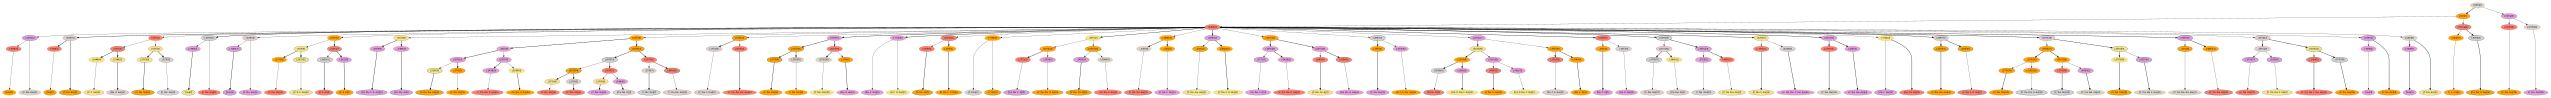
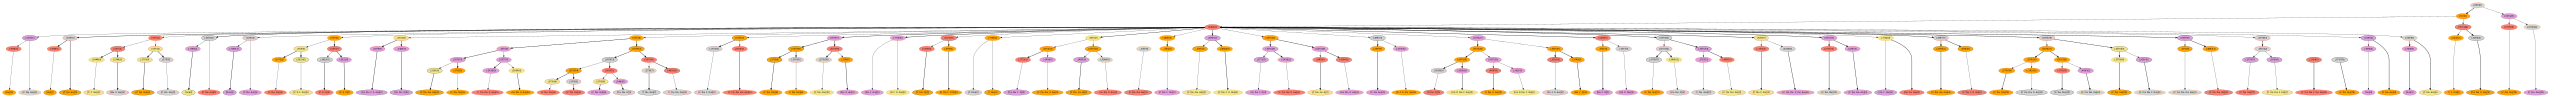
(1156, 43) -> none
(1478, 49) -> (1478, 49)
(2314, 49) -> none
(1652, 92) -> (1652, 92)
